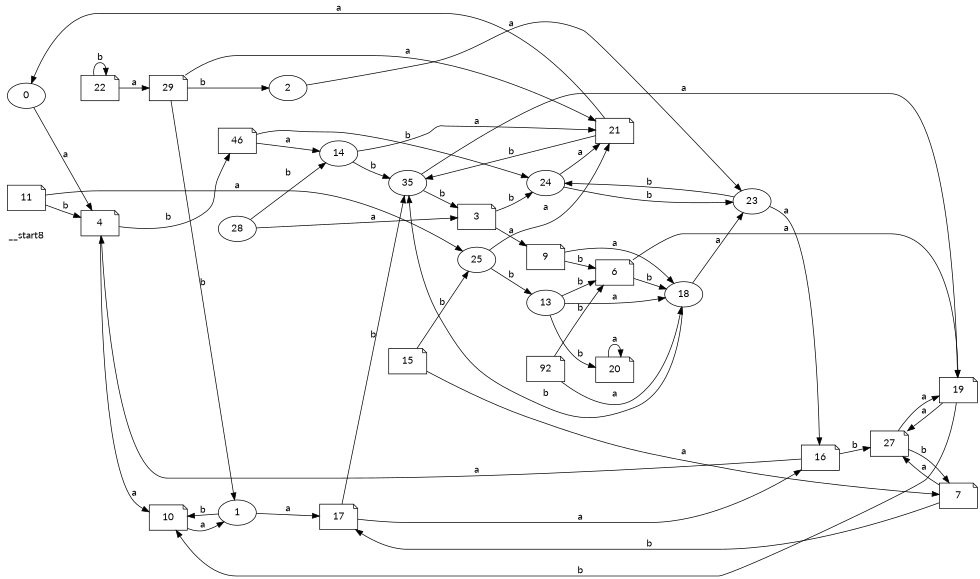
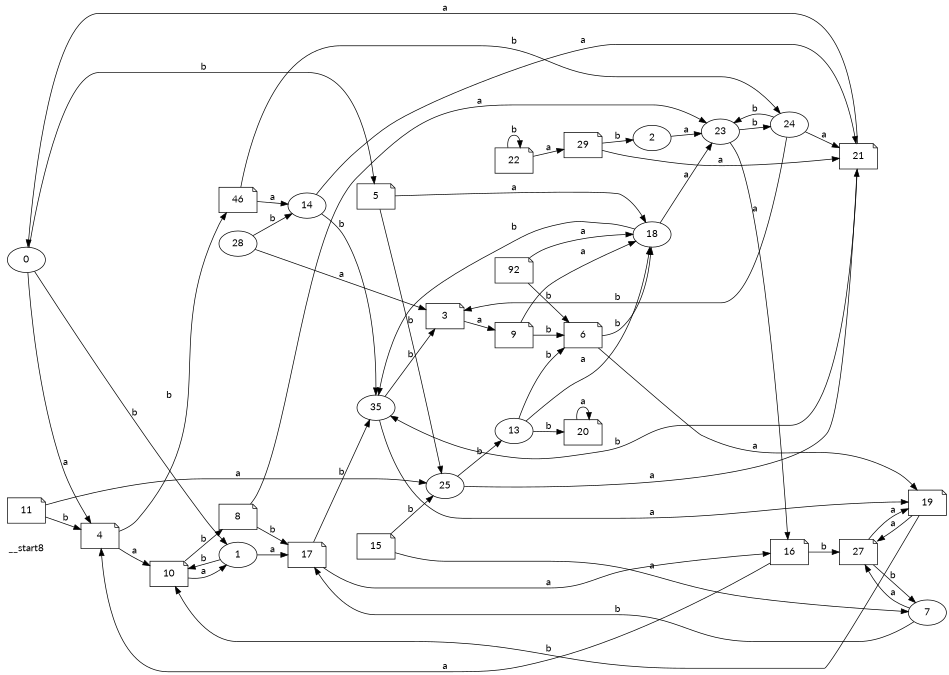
none -> (376, 196)
(512, 205) -> (688, 303)
(202, 297) -> (125, 407)
(958, 496) -> (927, 613)
none -> (238, 517)
